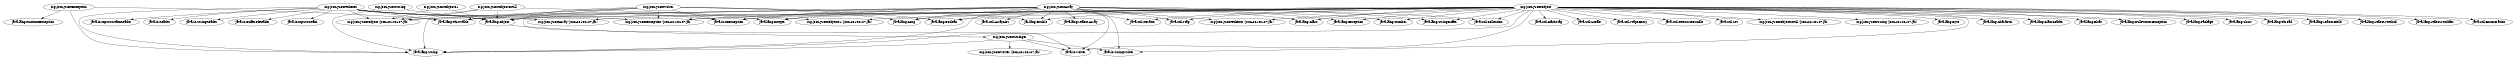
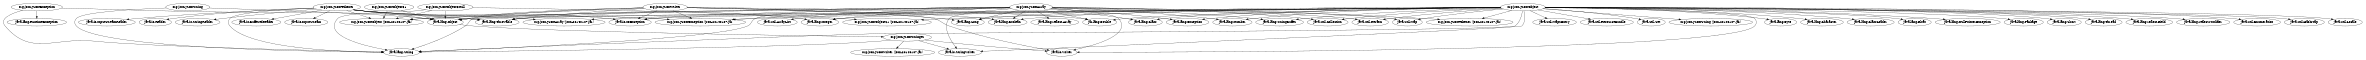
(1794, 22) -> none
(2379, 22) -> none
none -> (468, 24)
